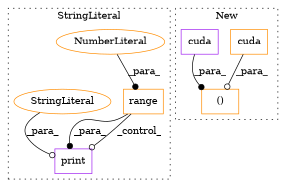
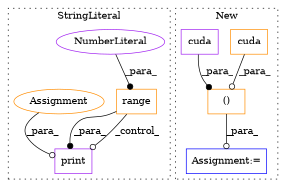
(110, 42) -> (110, 42)
(62, 102) -> (59, 102)
none -> (226, 161)
